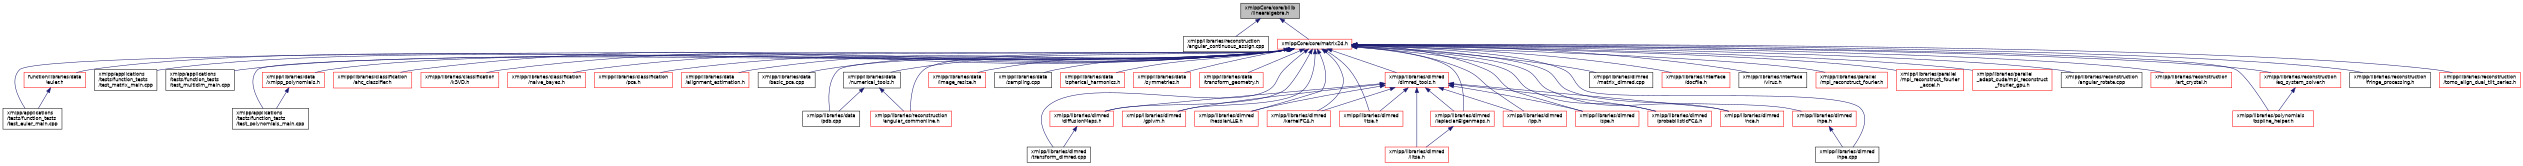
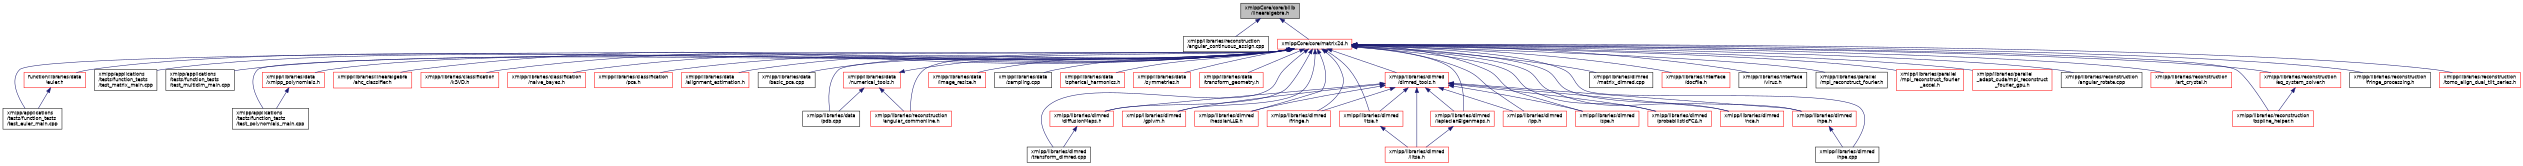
(1087, 58) -> (1101, 58)
(373, 80) -> (373, 80)
(872, 80) -> (872, 80)
(1852, 80) -> (1852, 80)
none -> (1663, 99)
(1299, 119) -> (1299, 119)
(2273, 119) -> (2273, 119)
none -> (1396, 138)
